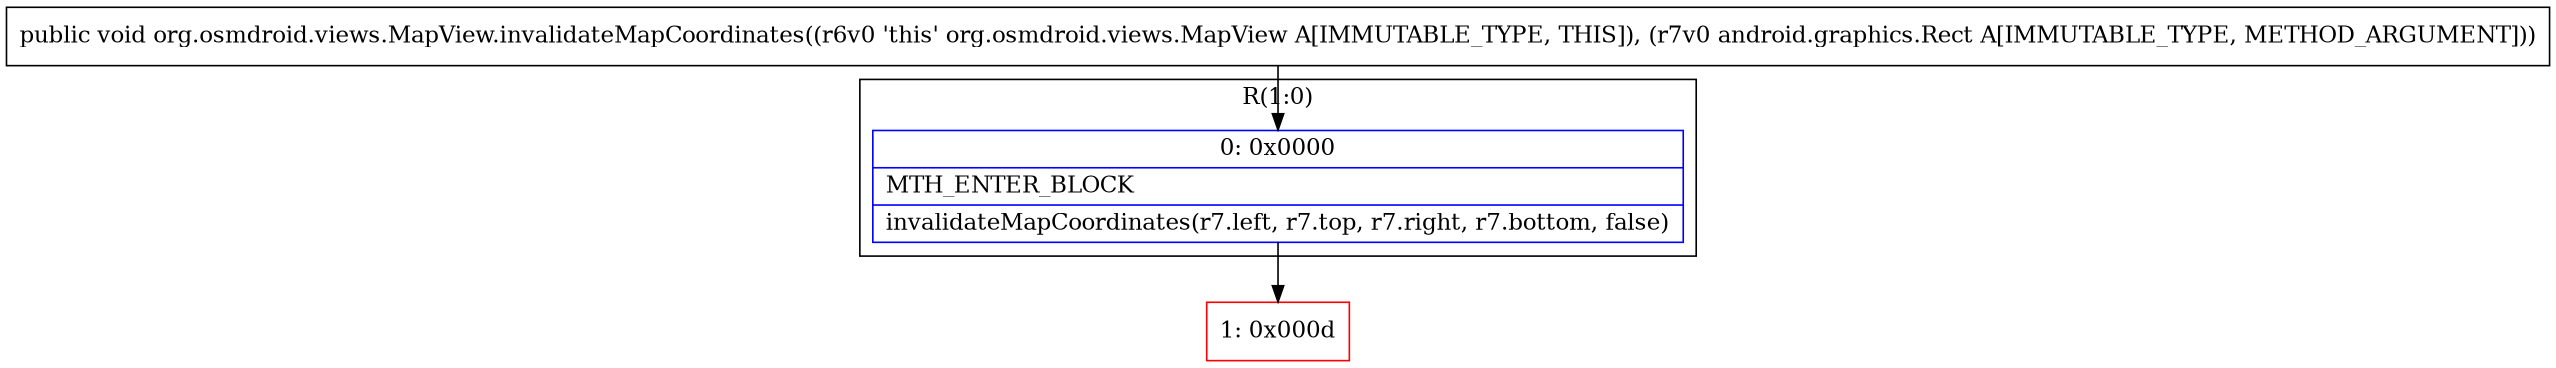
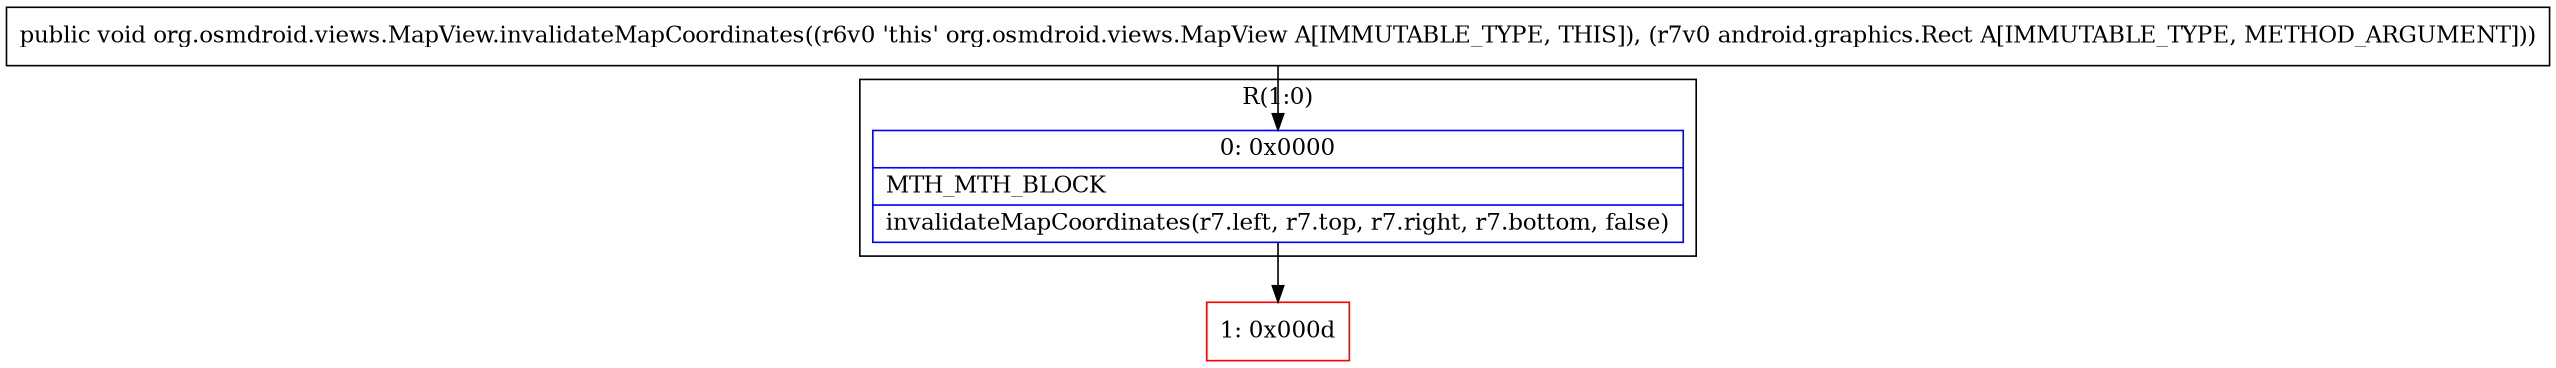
(1011, 186) -> (996, 186)
